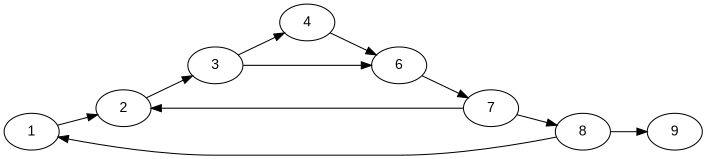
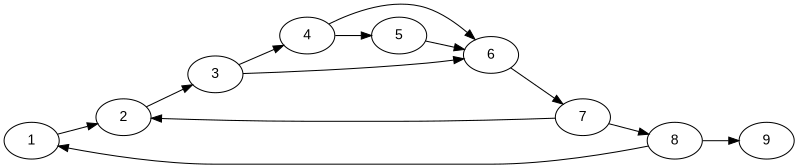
none -> (399, 36)
